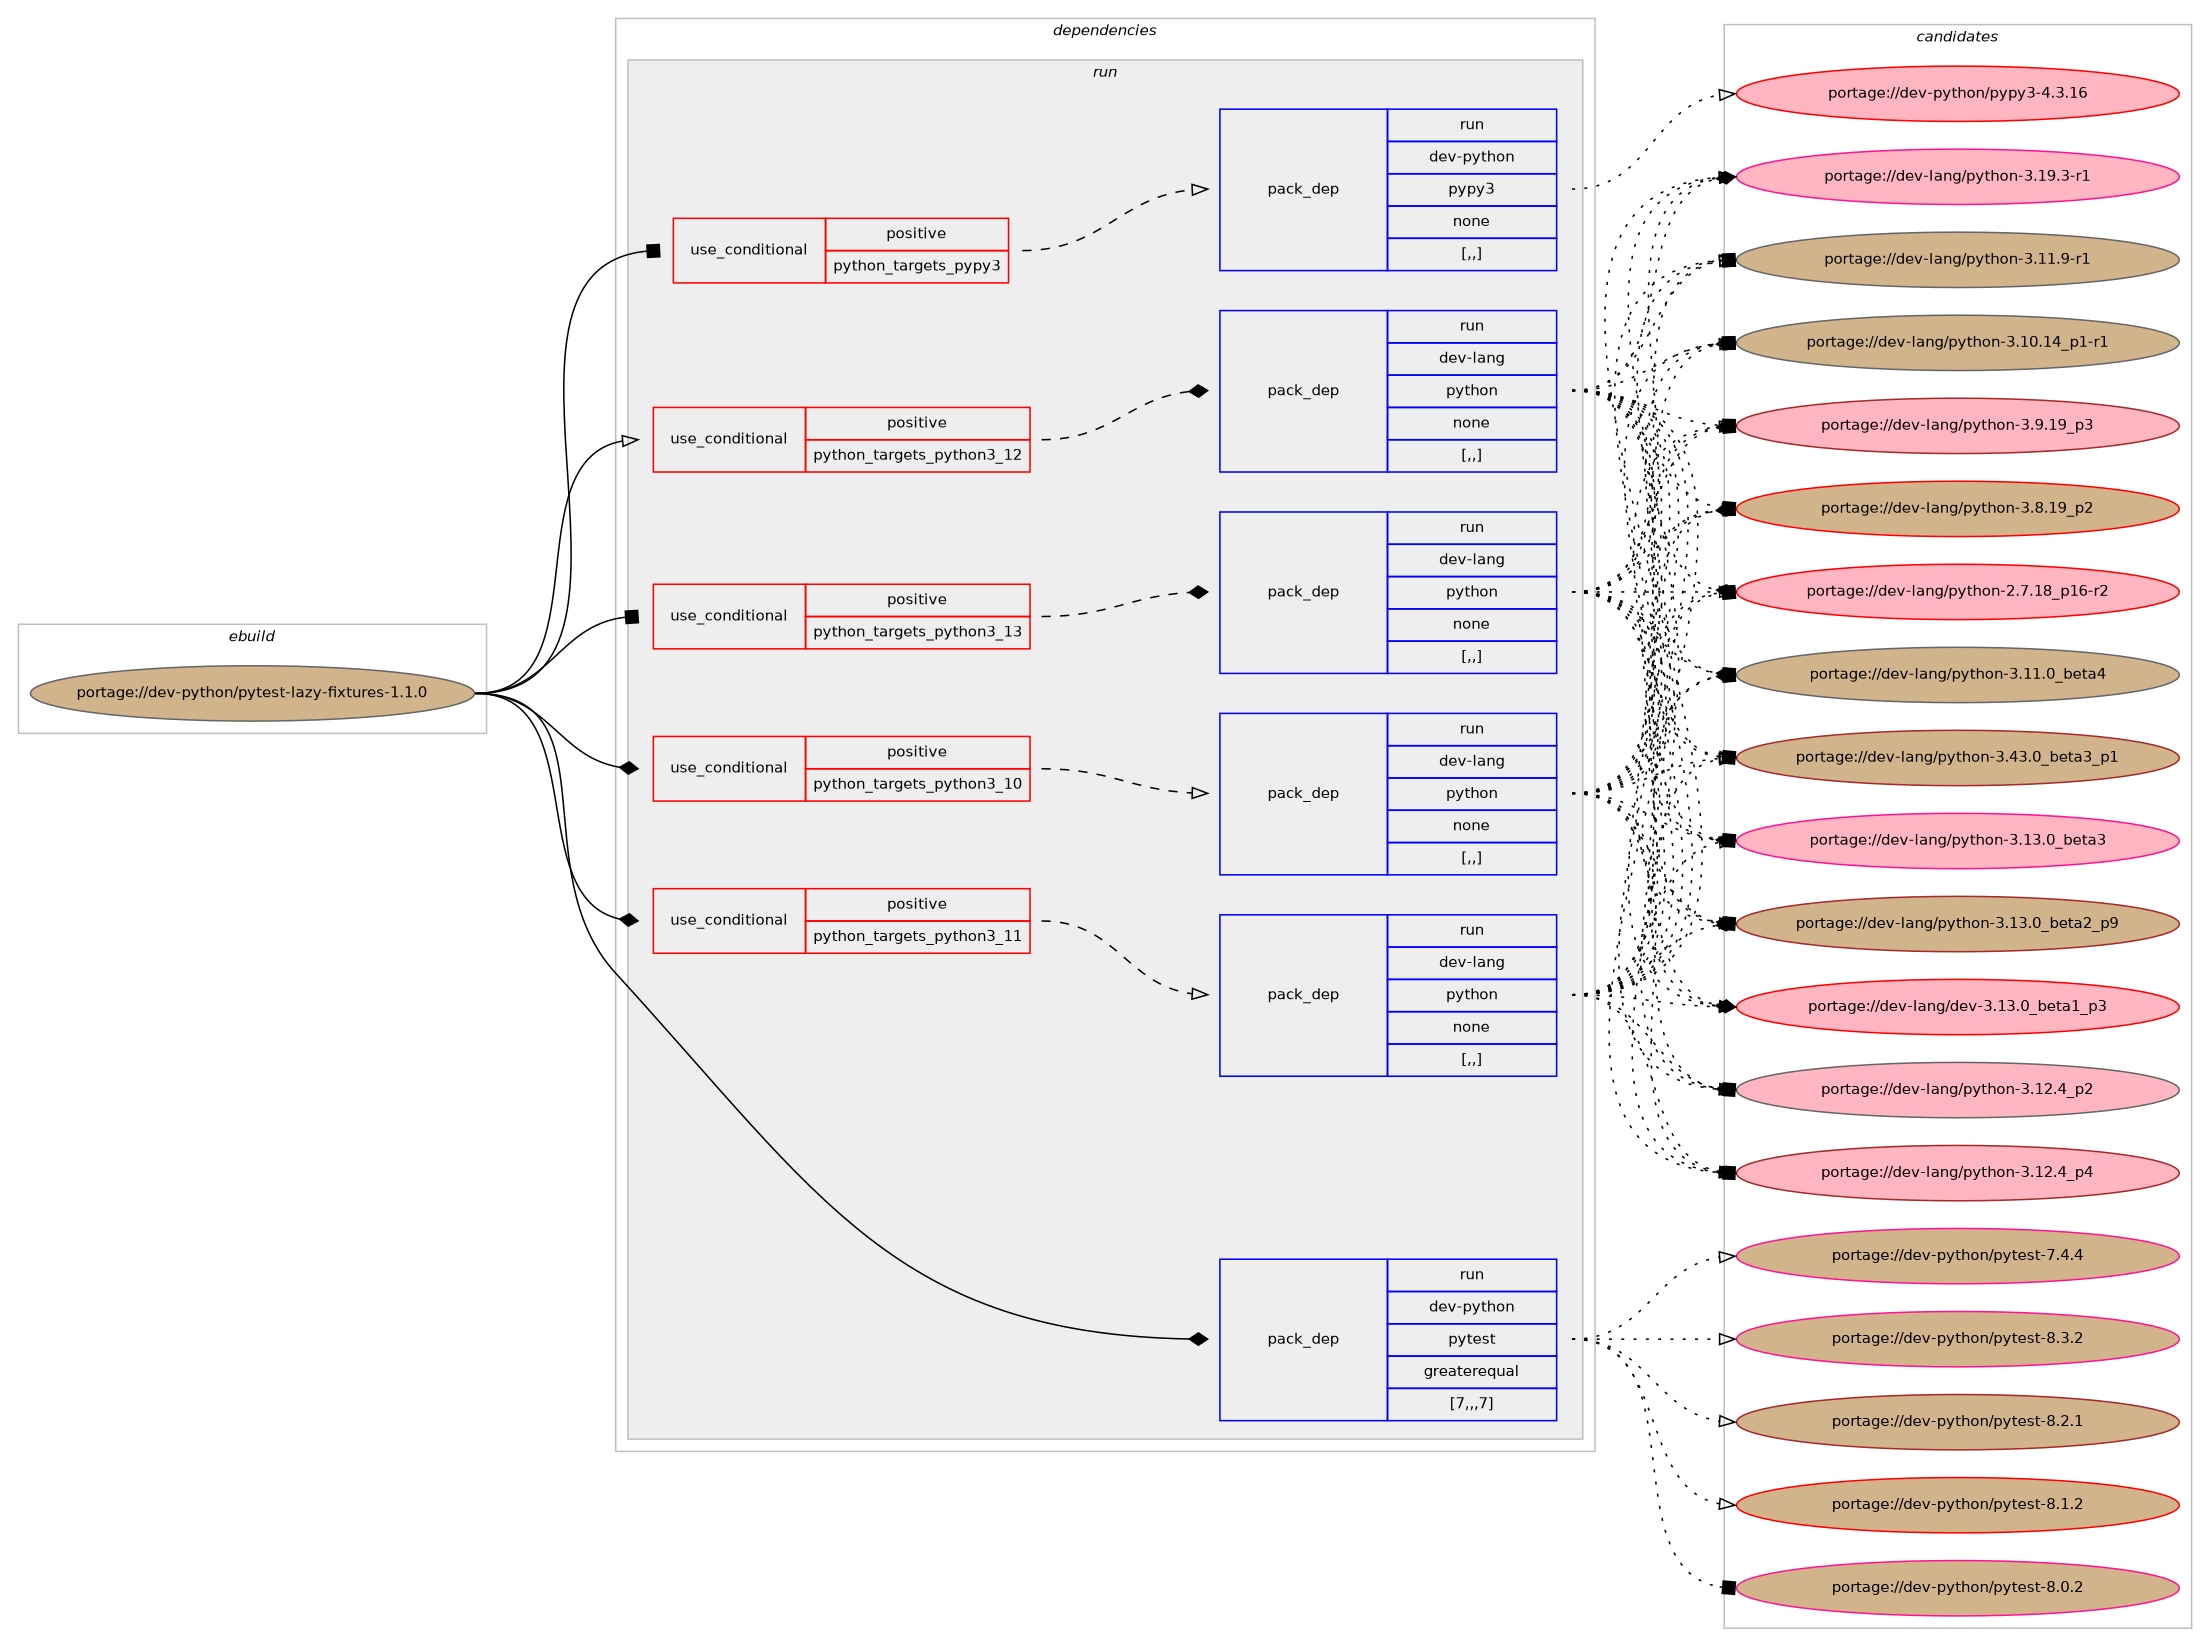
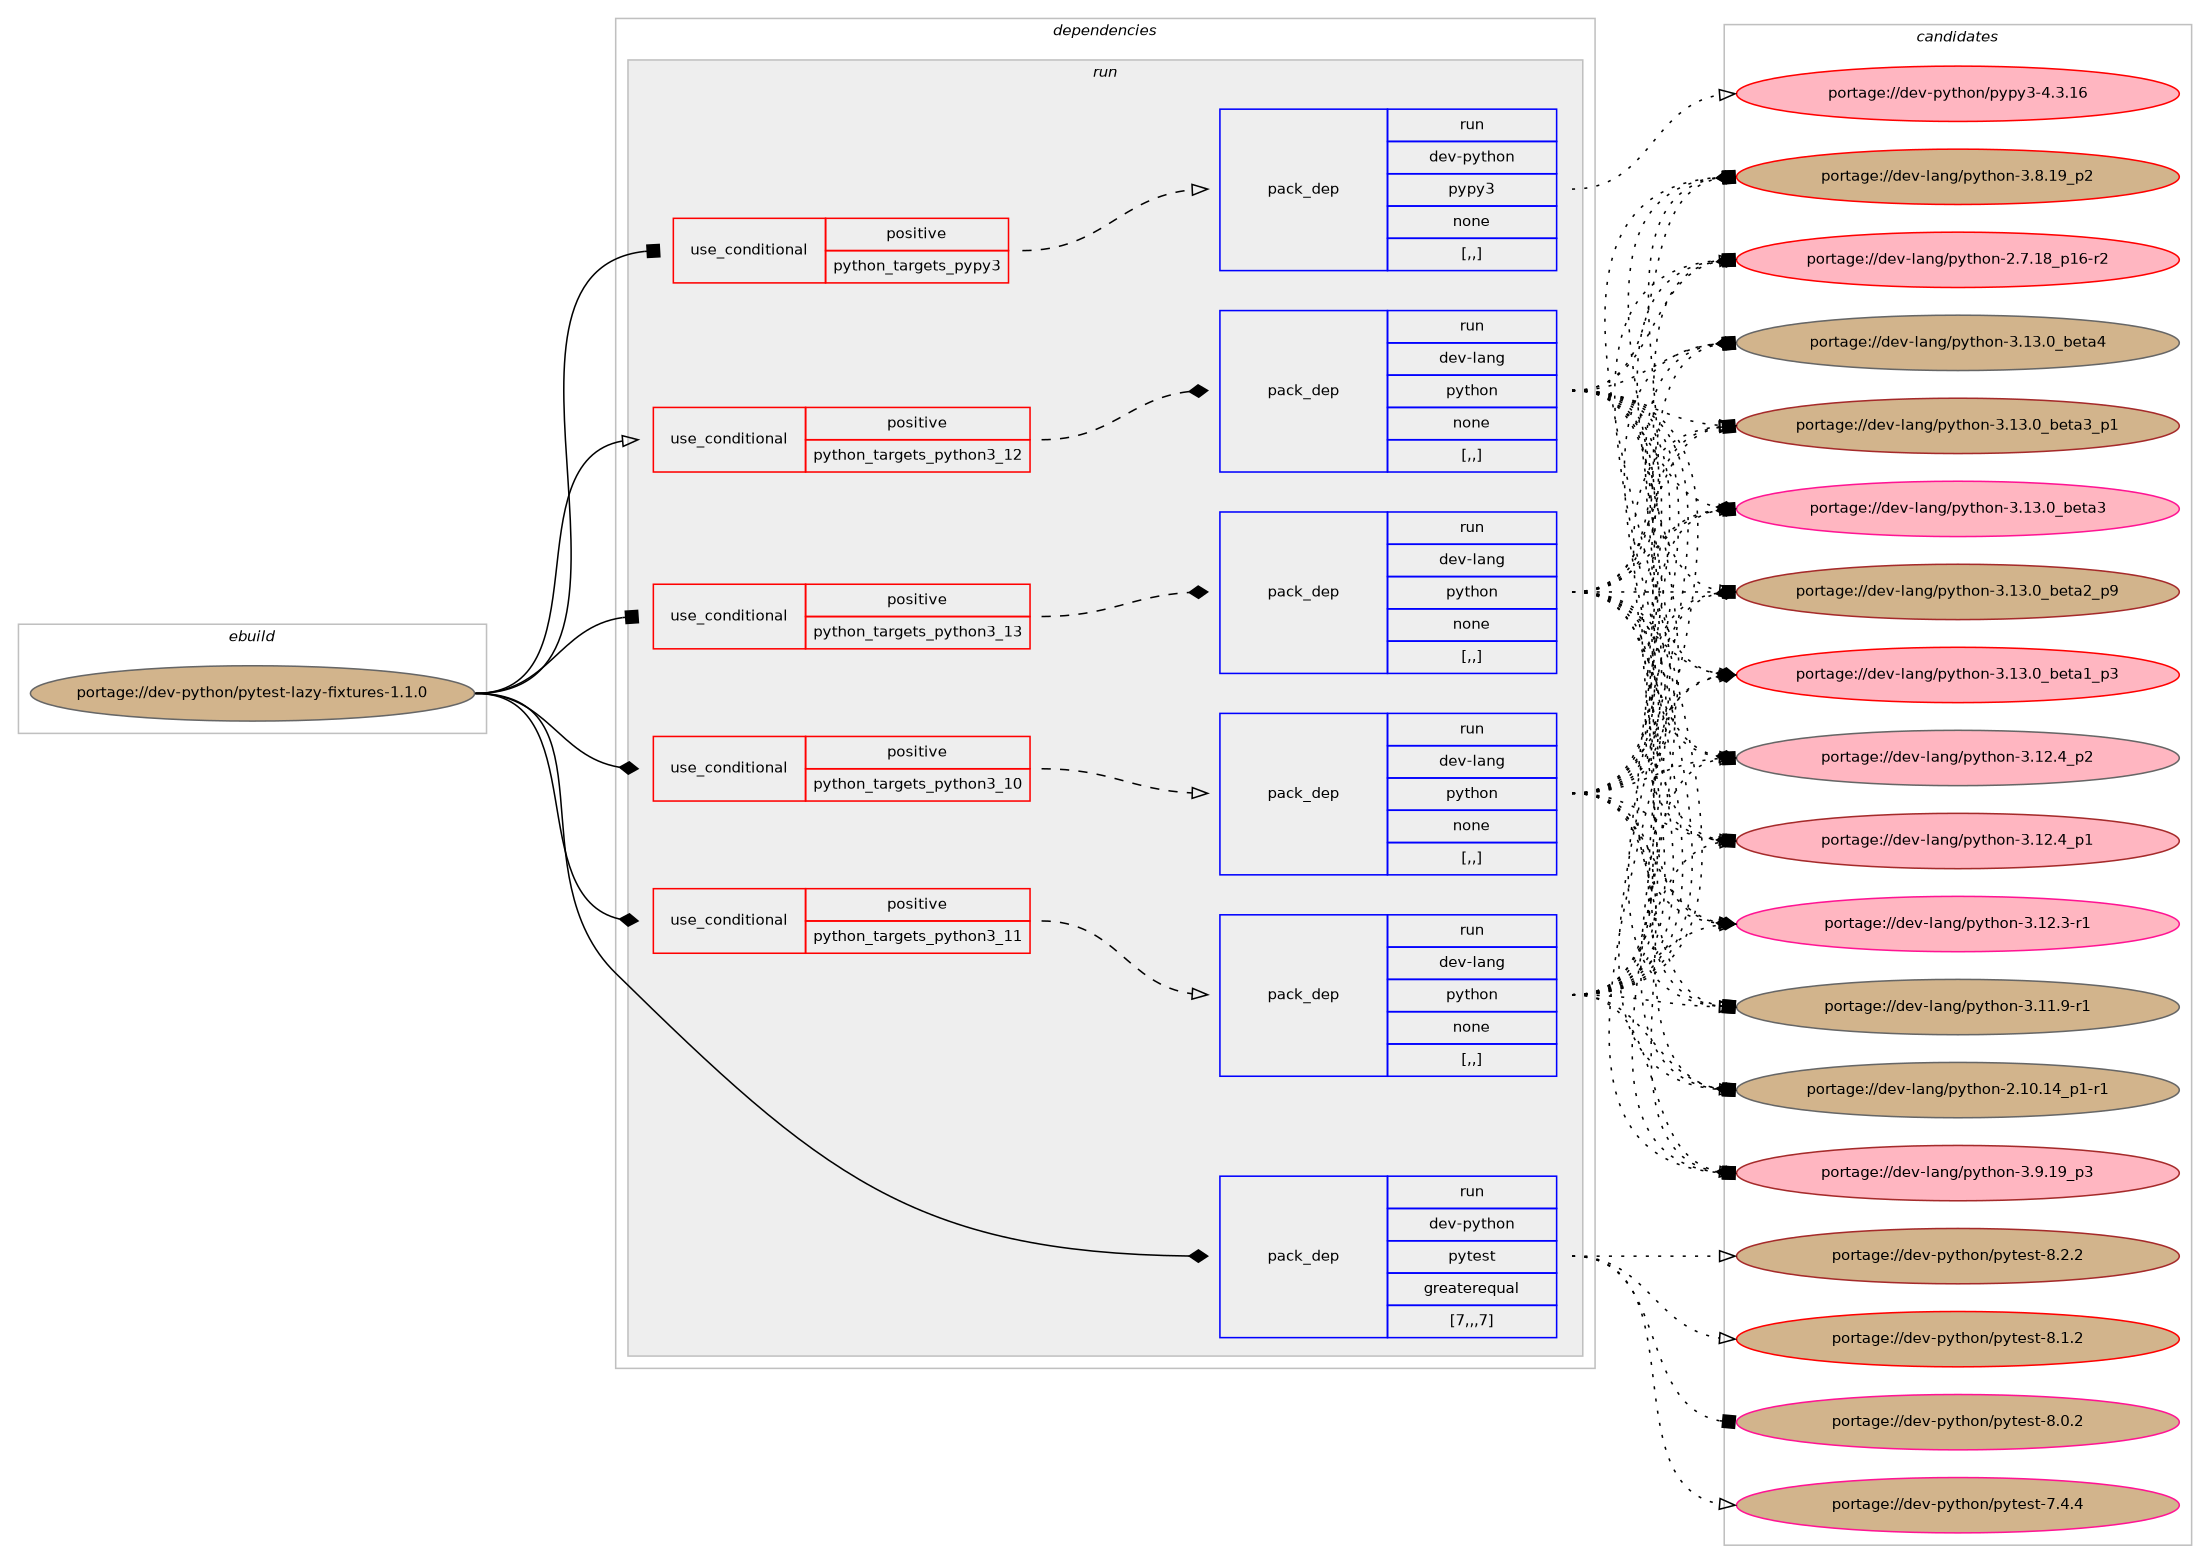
(1958, 177) -> (1958, 924)
(1958, 343) -> (1958, 1090)
(1958, 675) -> (1958, 343)
(1958, 758) -> (1958, 426)
(1958, 1007) -> (1958, 675)
(1958, 1173) -> (1958, 841)
(1958, 1339) -> none
(1958, 1422) -> (1958, 1256)
